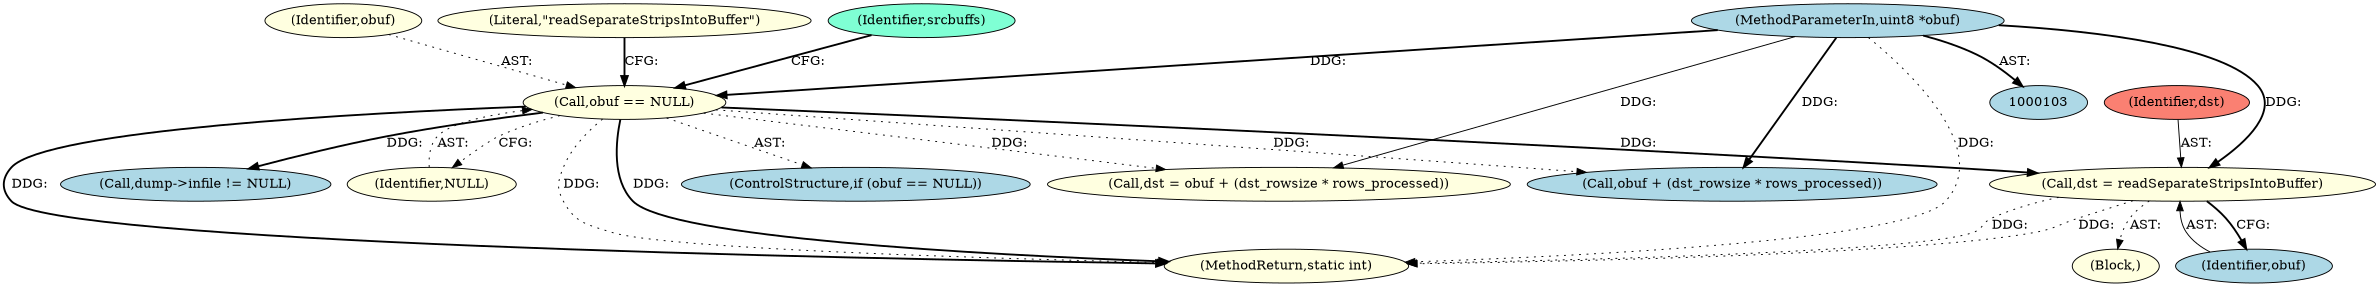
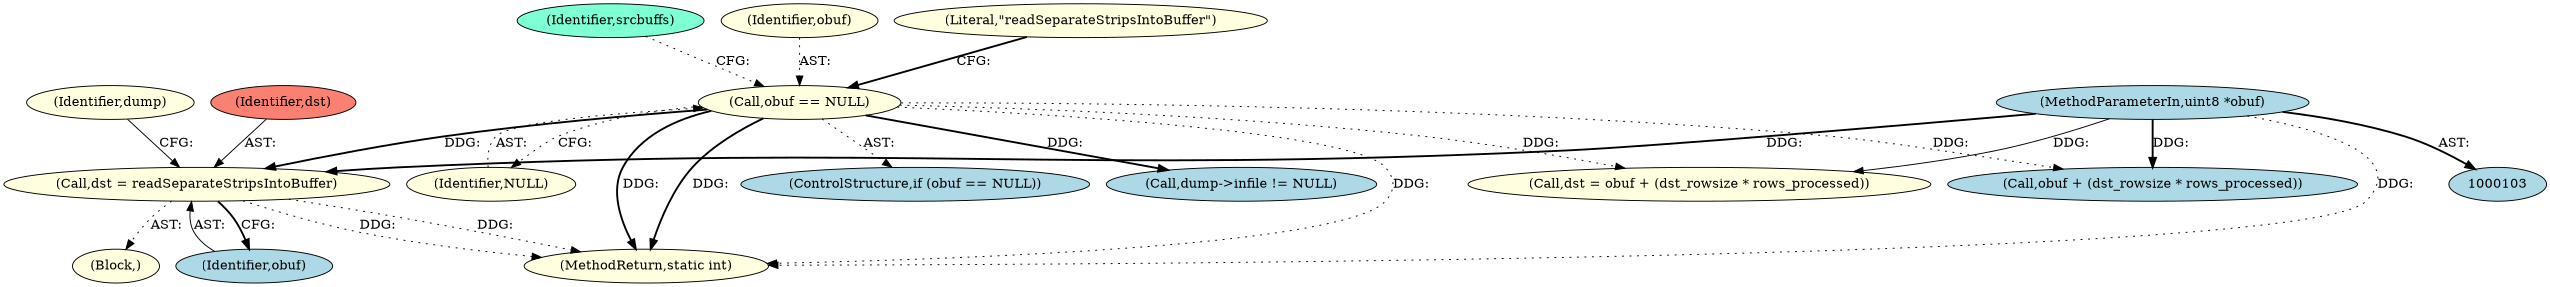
(778, 60) -> (700, 60)
(1222, 62) -> none
none -> (110, 102)
